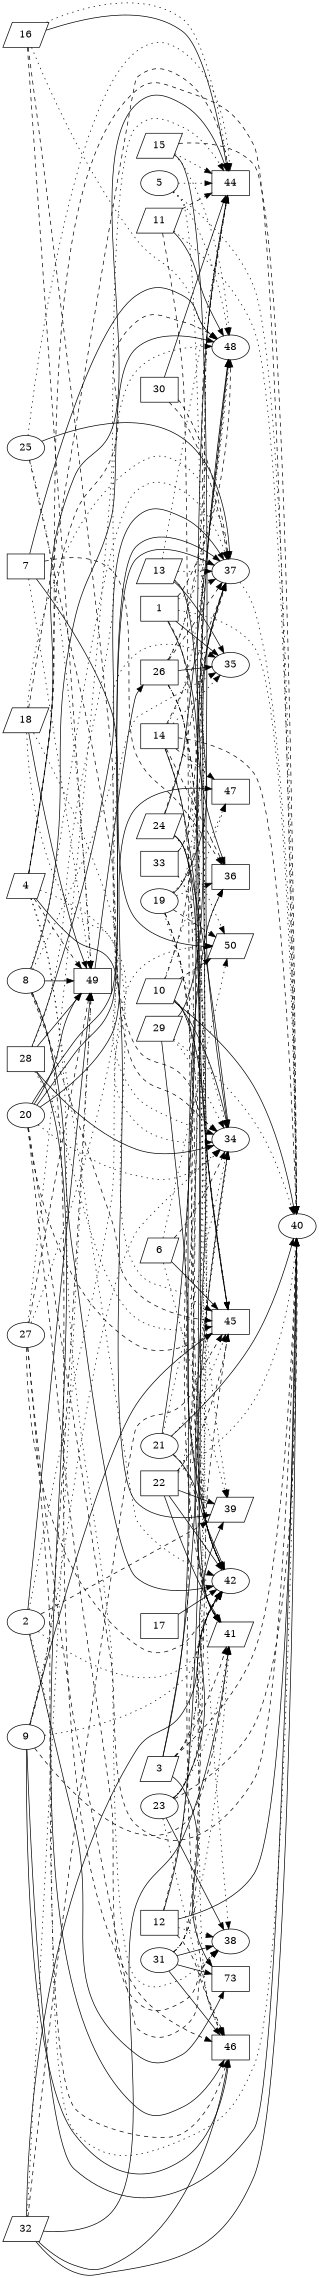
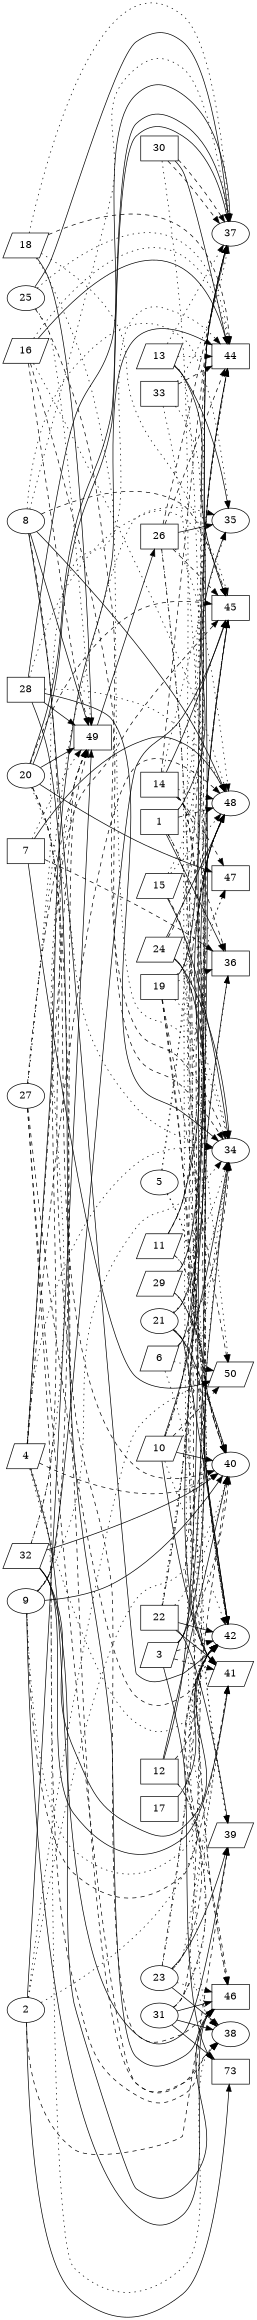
(288, 891) -> (188, 643)
(159, 901) -> (159, 987)
